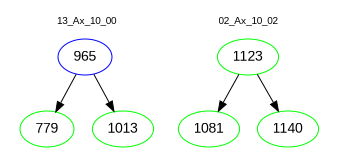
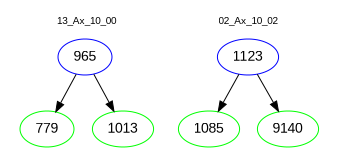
(248, 57) -> (248, 57)
(209, 129) -> (209, 129)
(288, 129) -> (288, 129)
